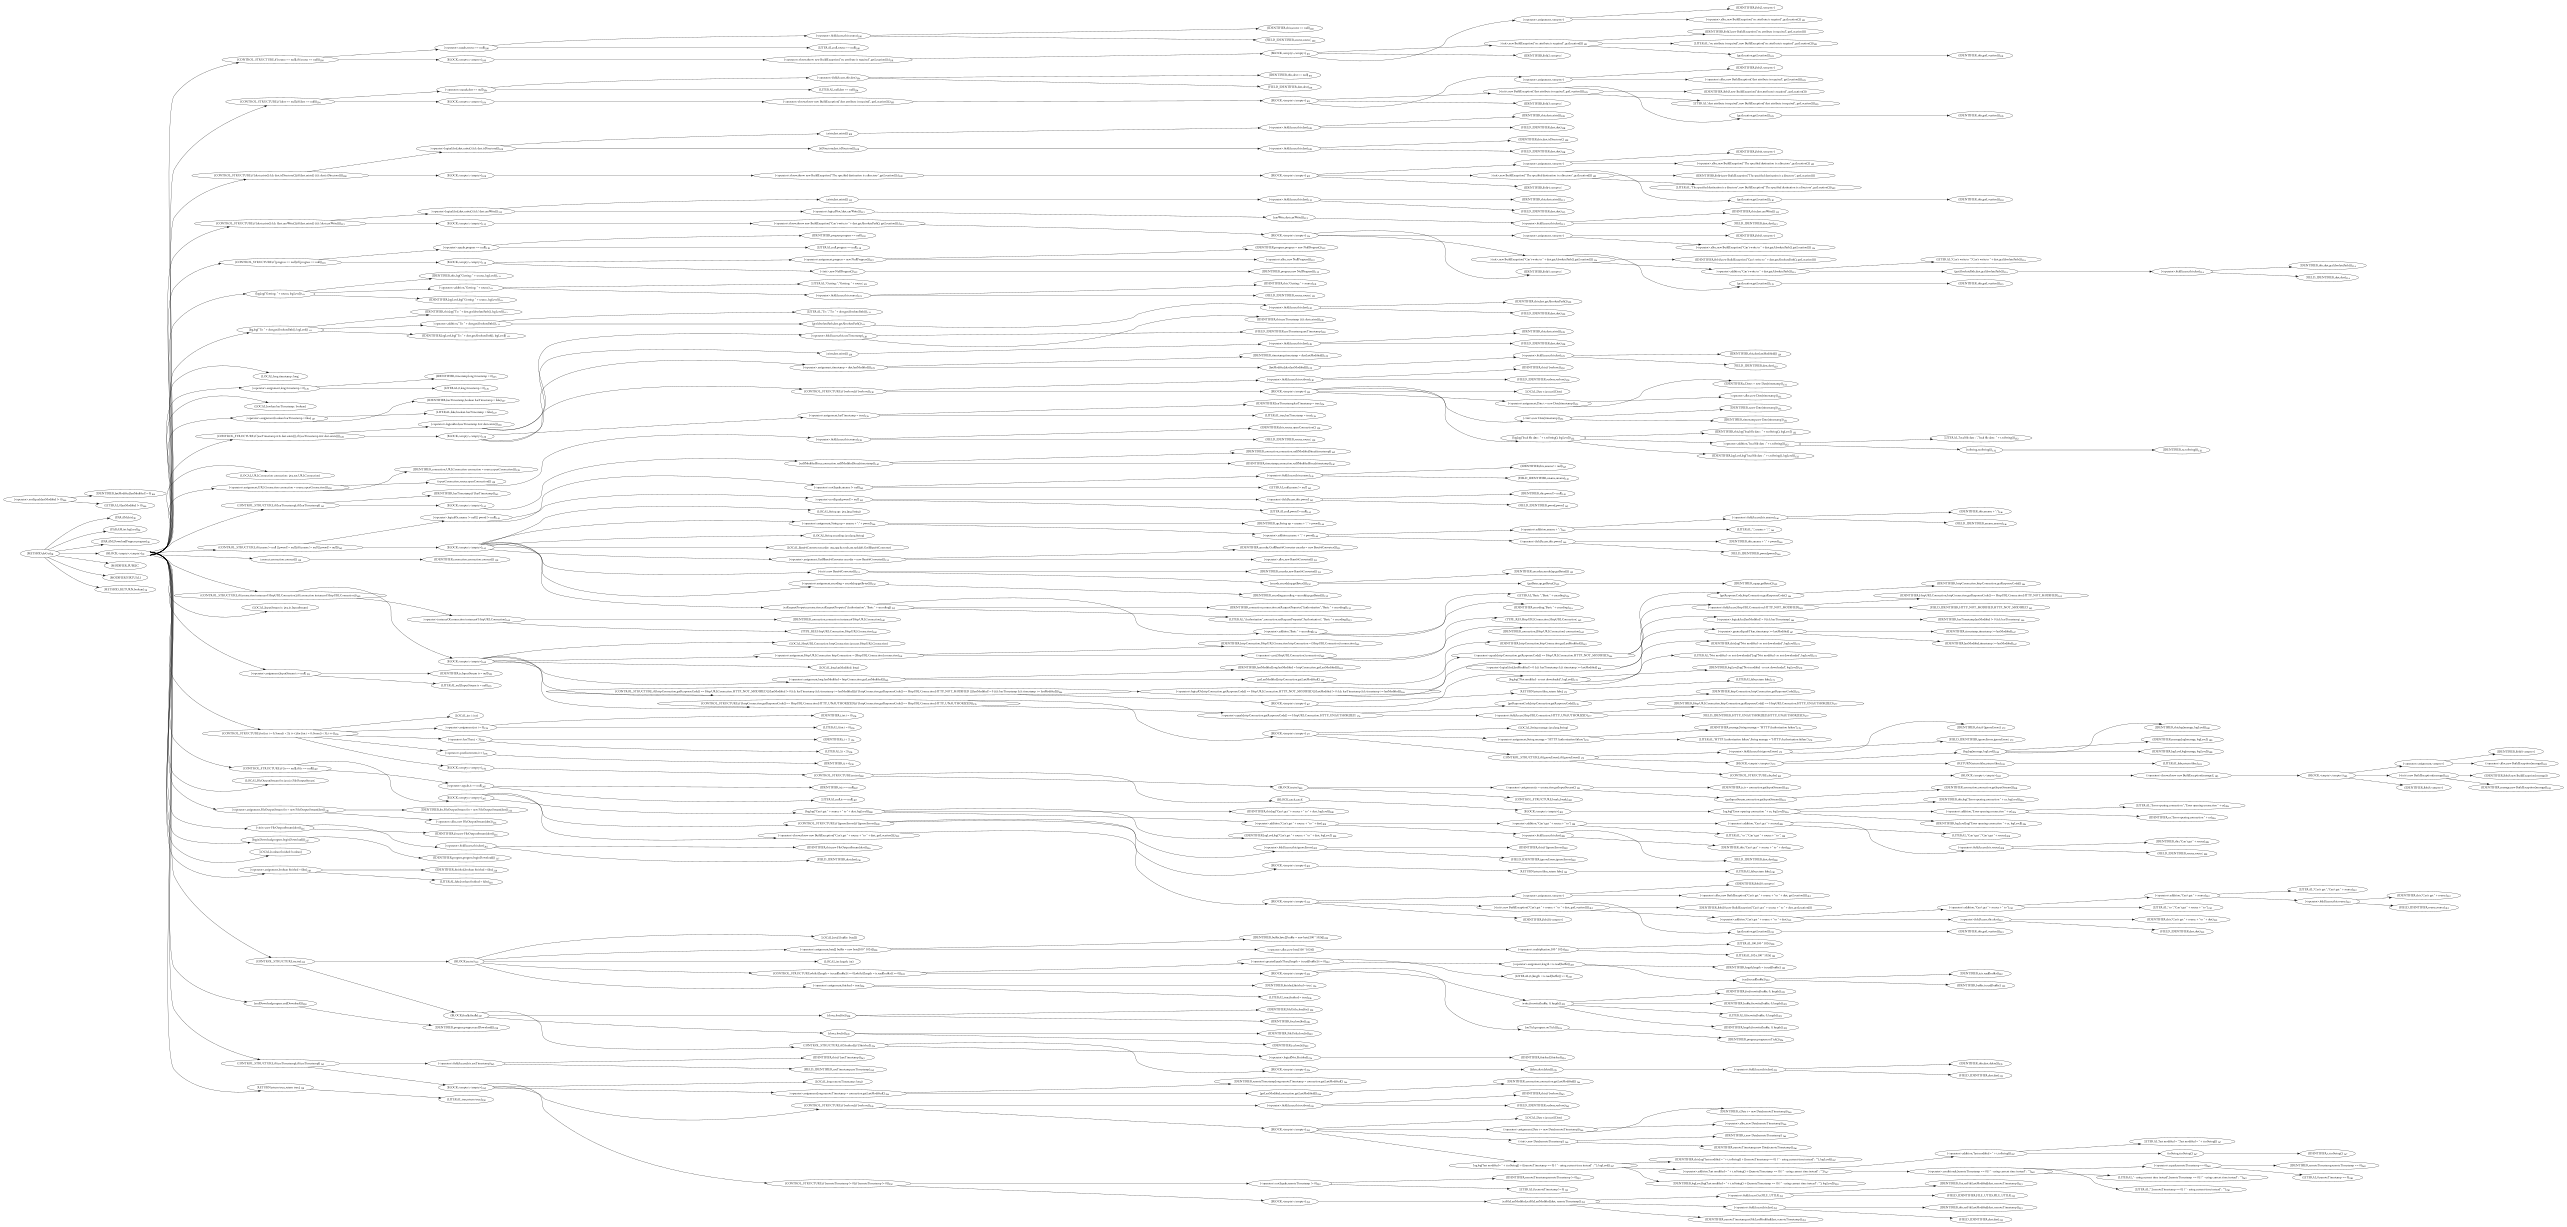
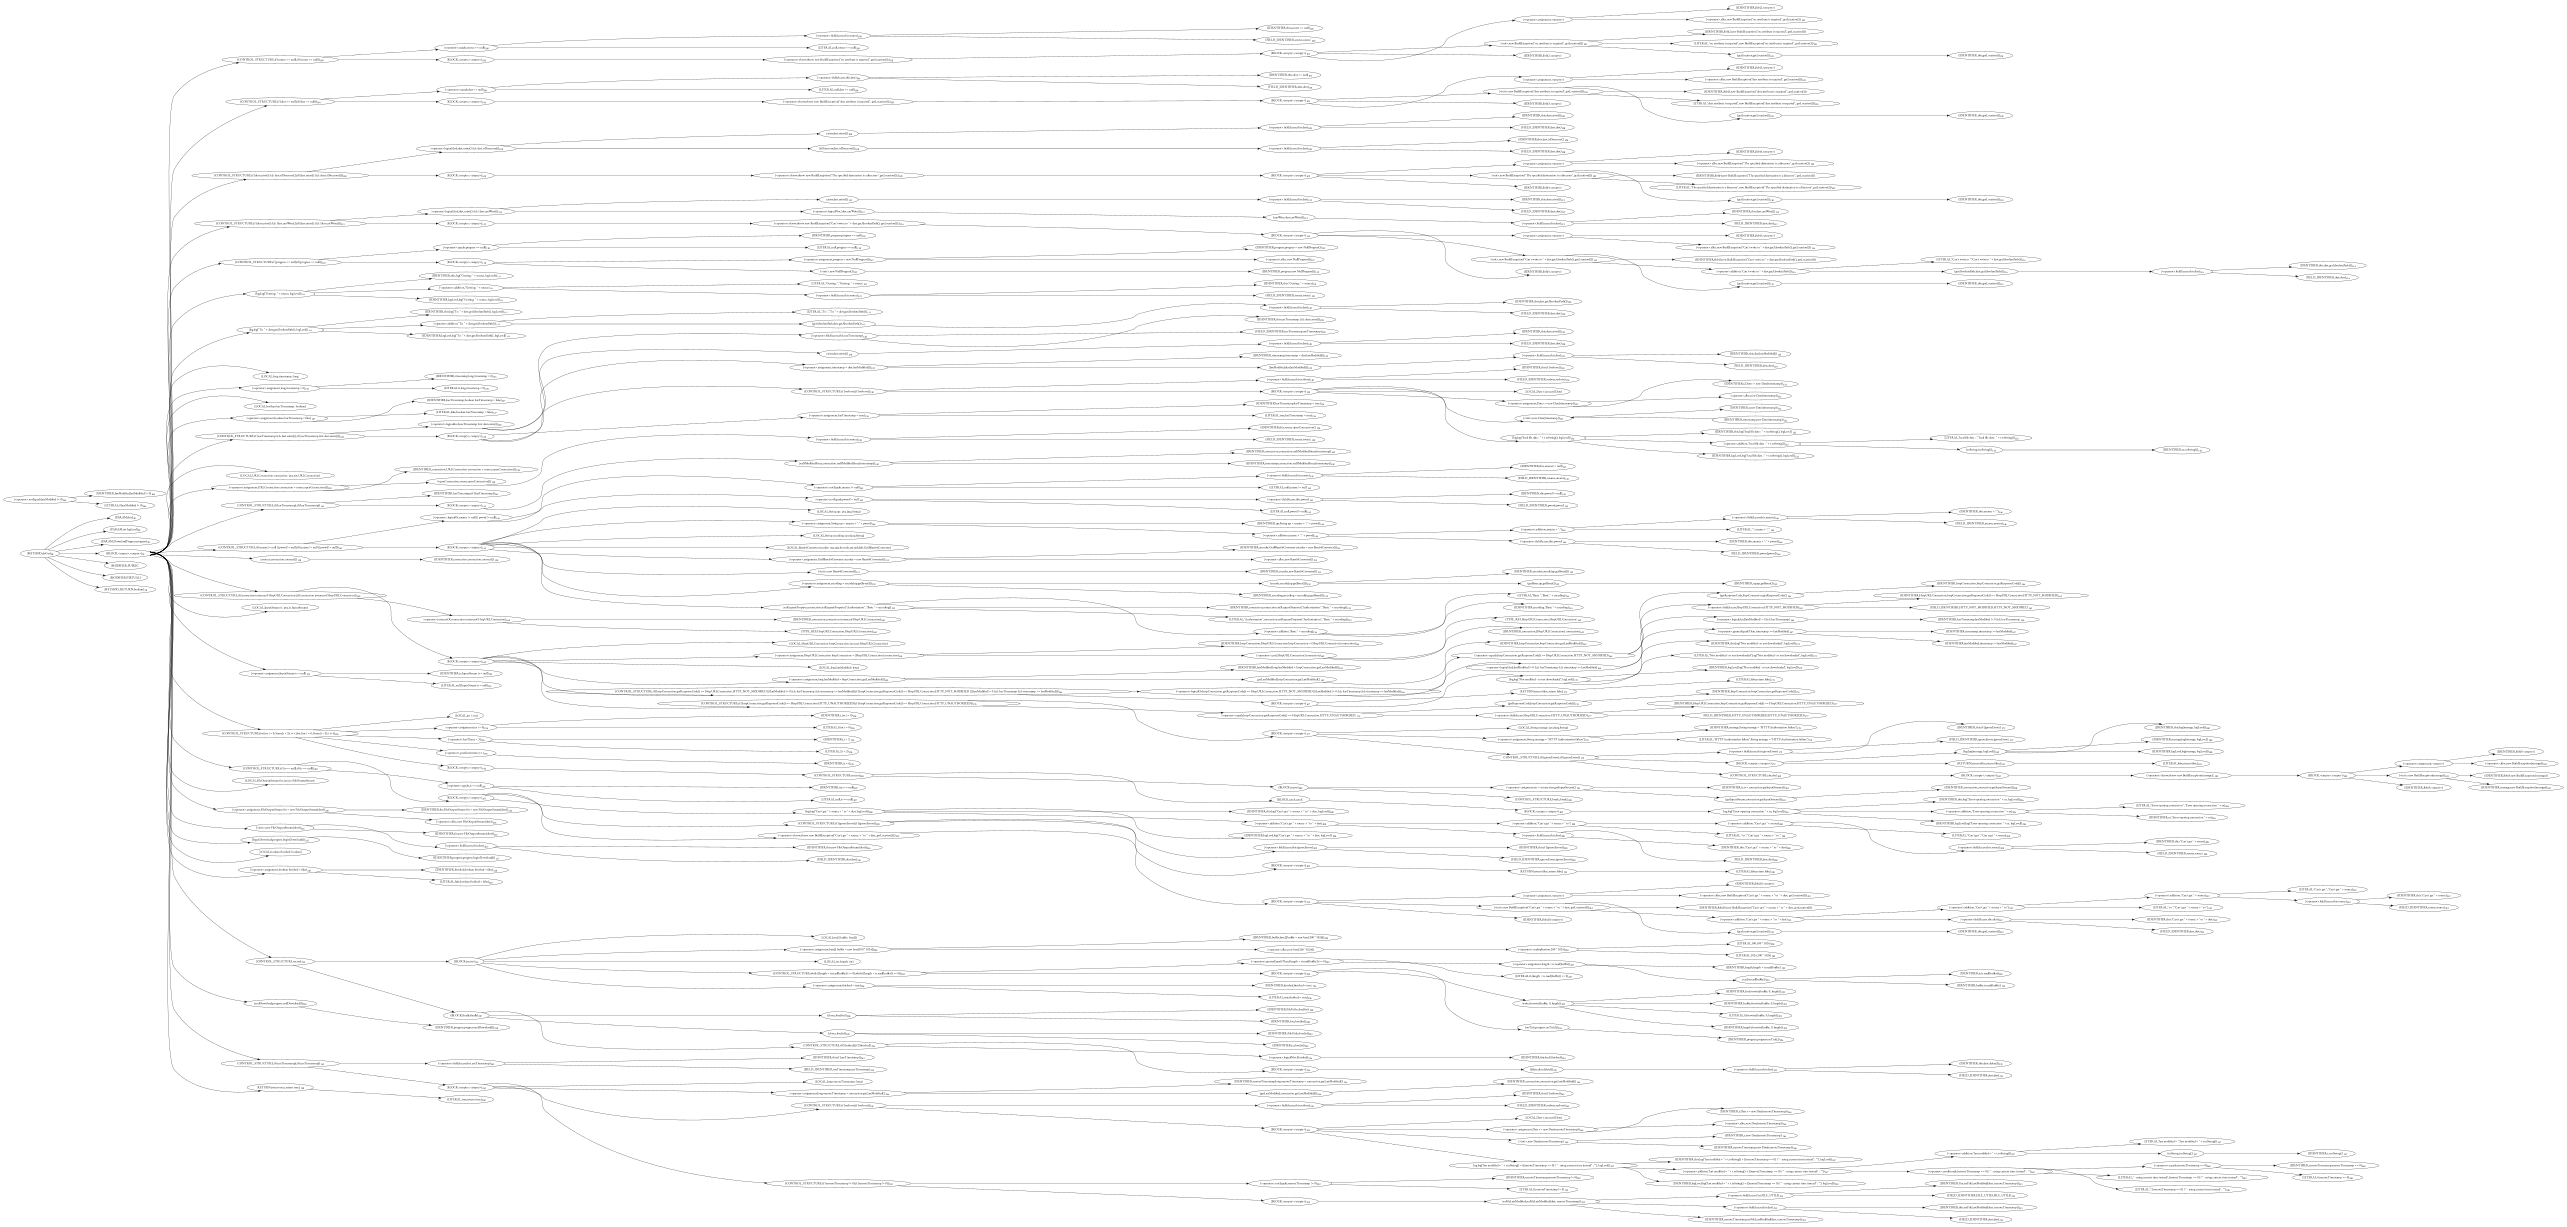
(1641, 421) -> (1644, 418)
(1064, 576) -> (1074, 584)
